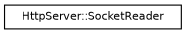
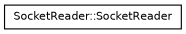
(93, 17) -> (93, 17)
